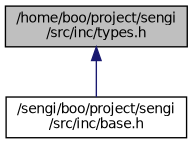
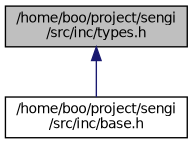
(96, 117) -> (96, 117)
